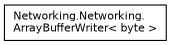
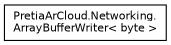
(85, 23) -> (85, 23)
